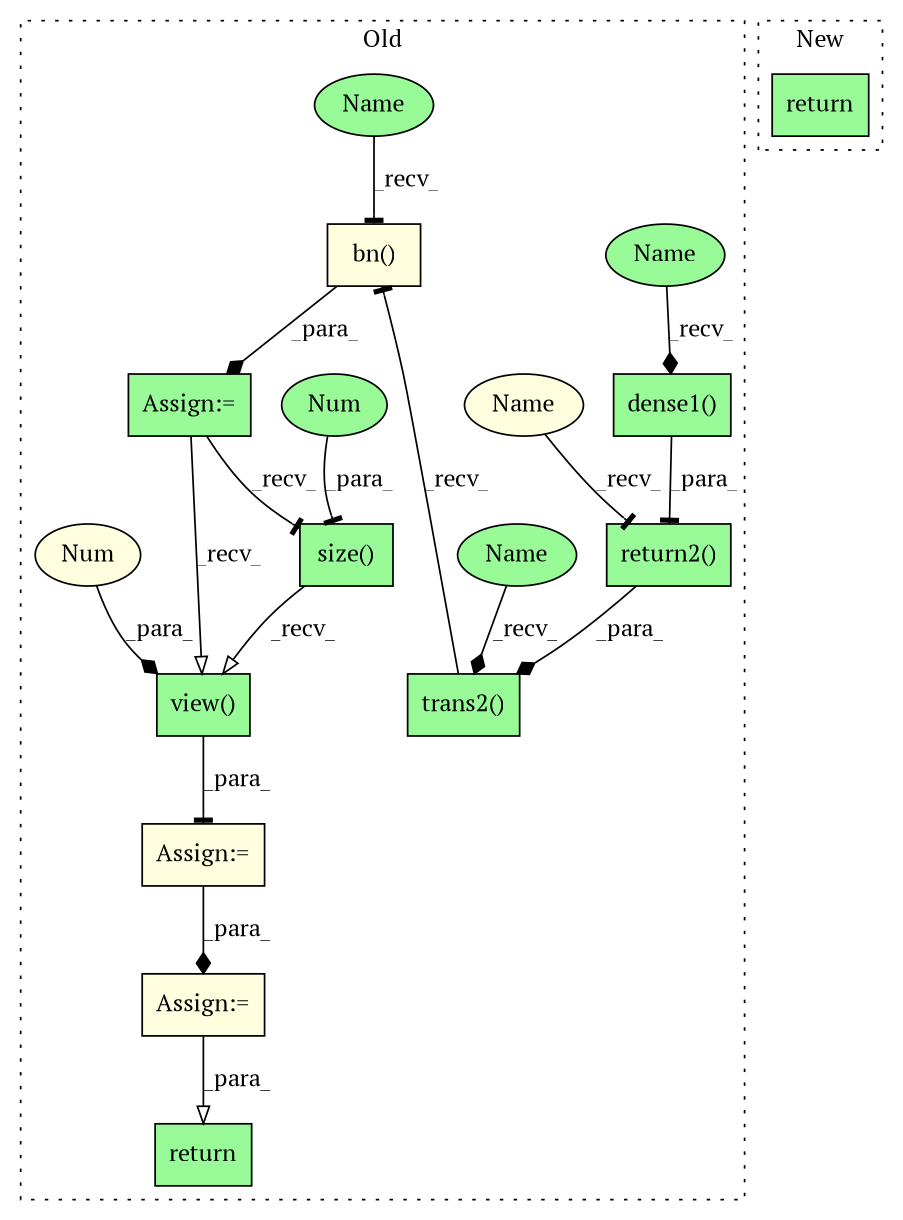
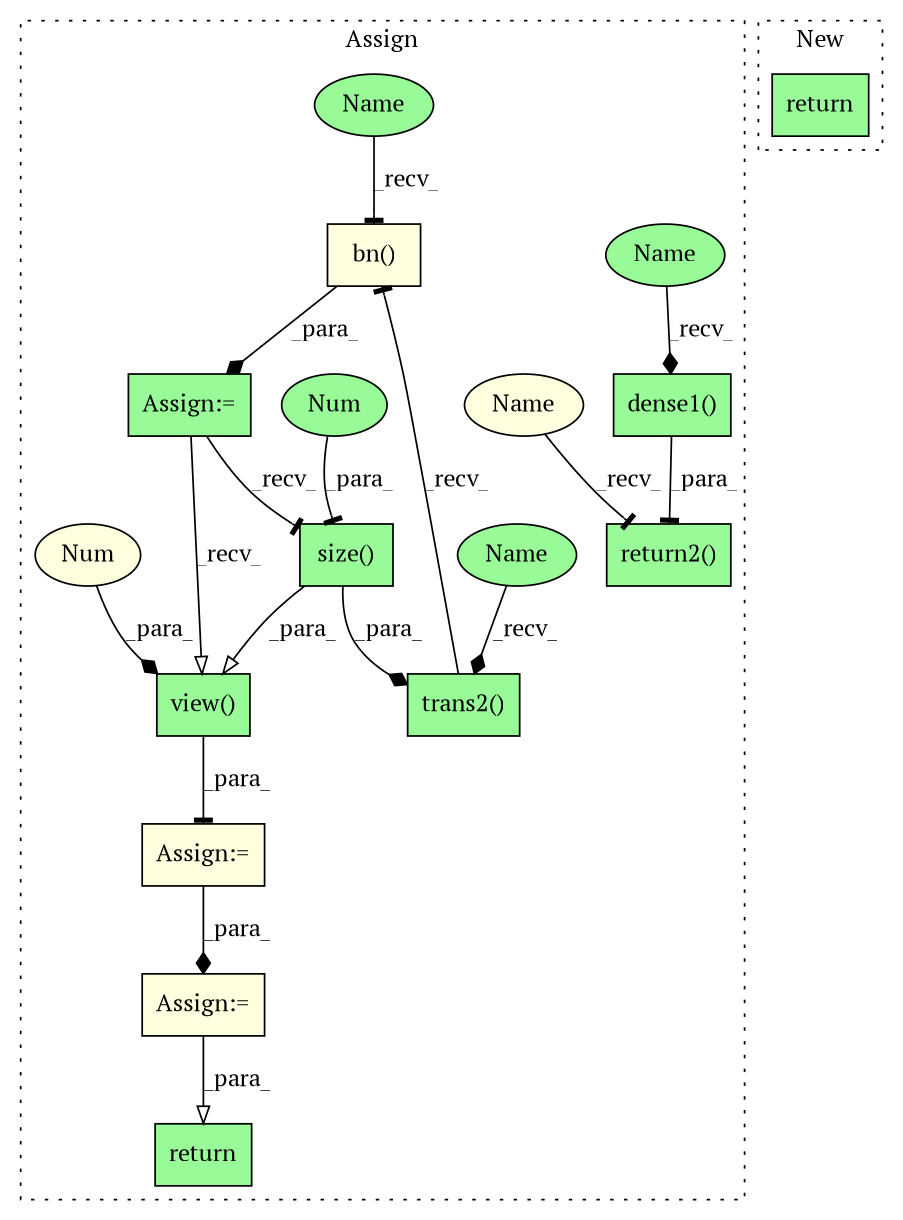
(383, 41) -> (383, 41)
(587, 627) -> (352, 638)
(303, 630) -> (303, 630)
